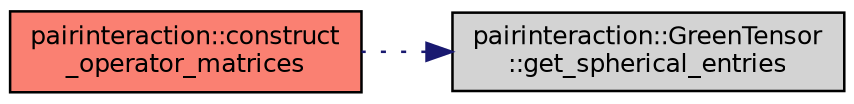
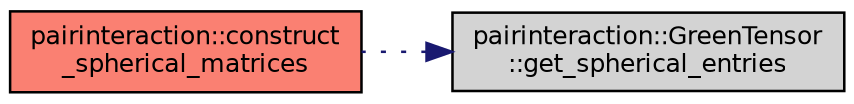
(186, 52) -> (186, 52)
